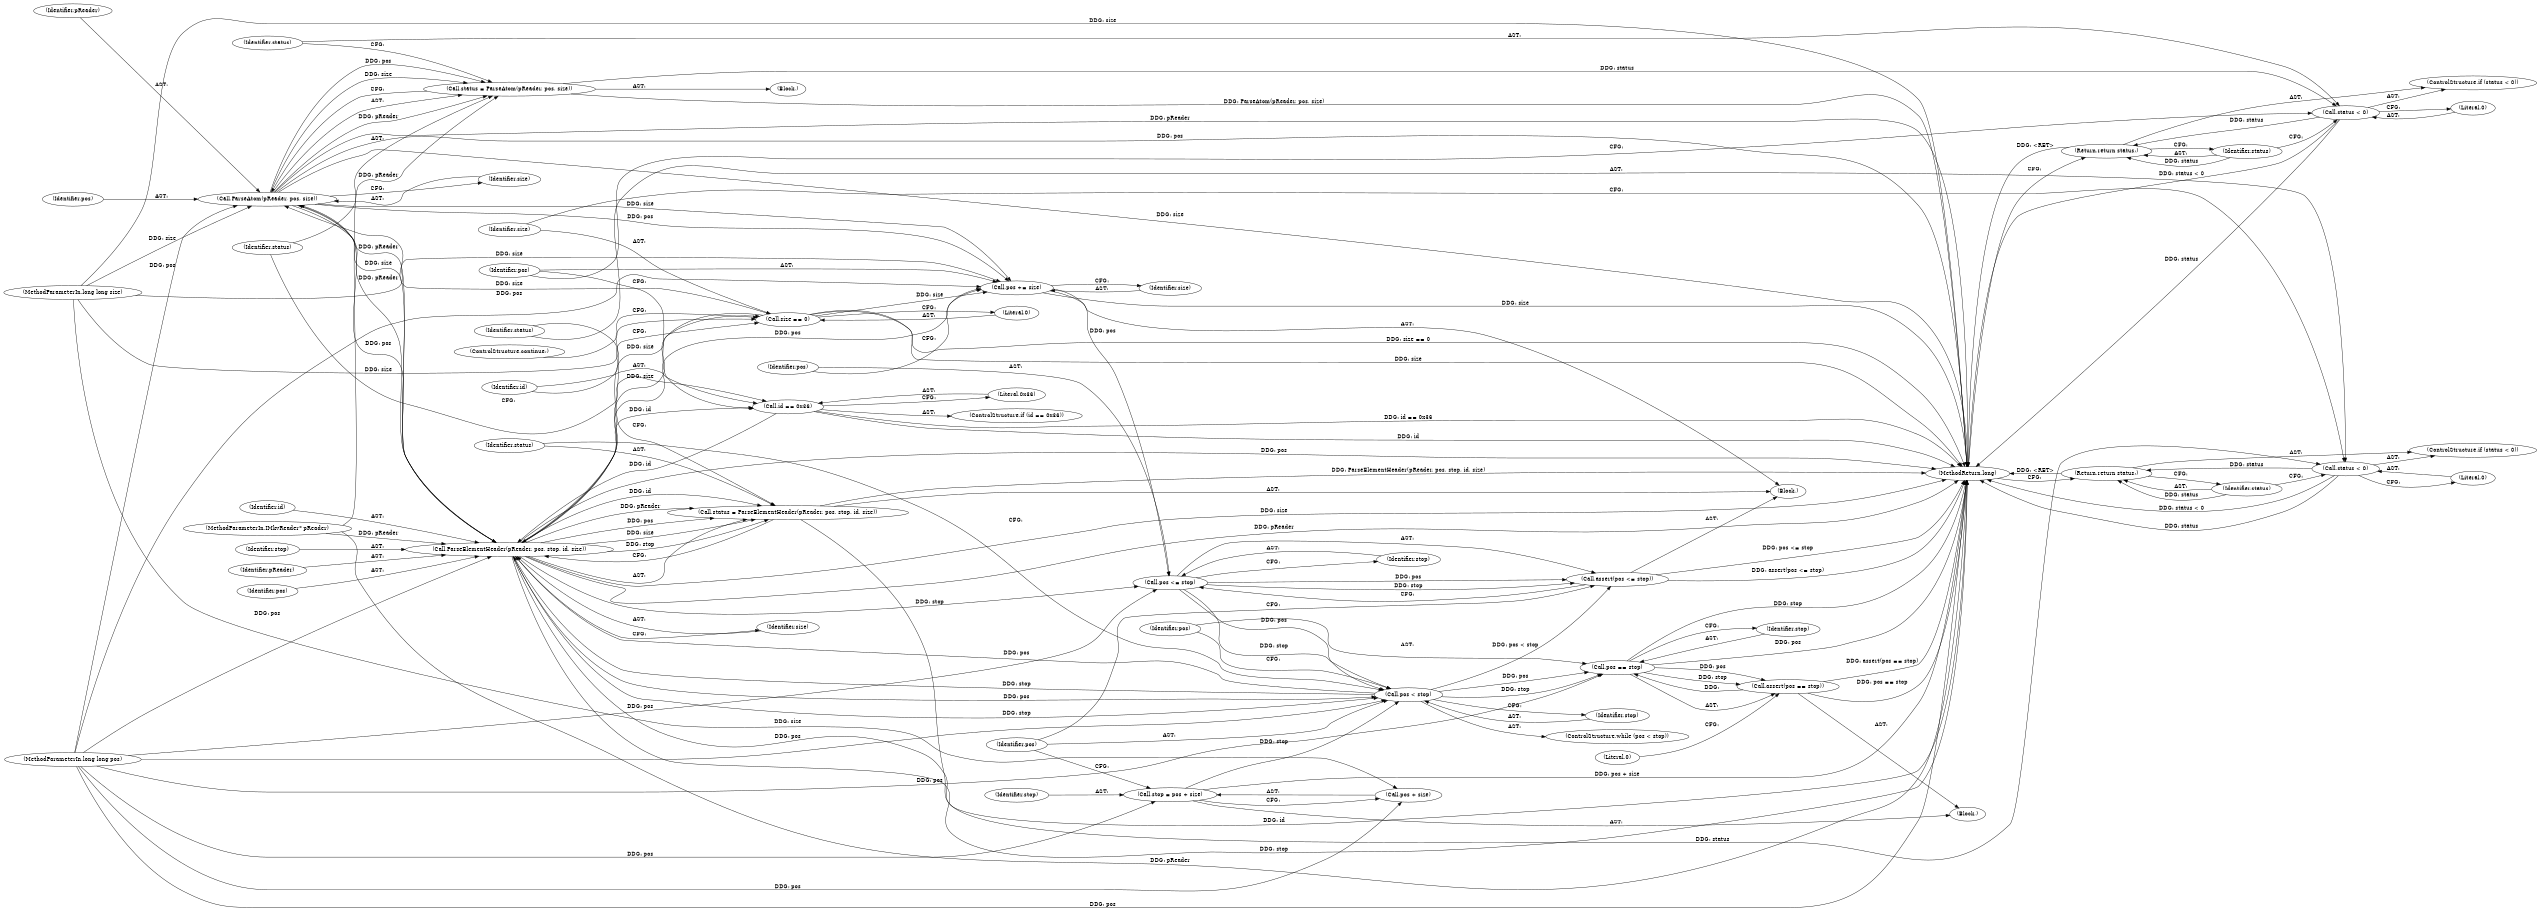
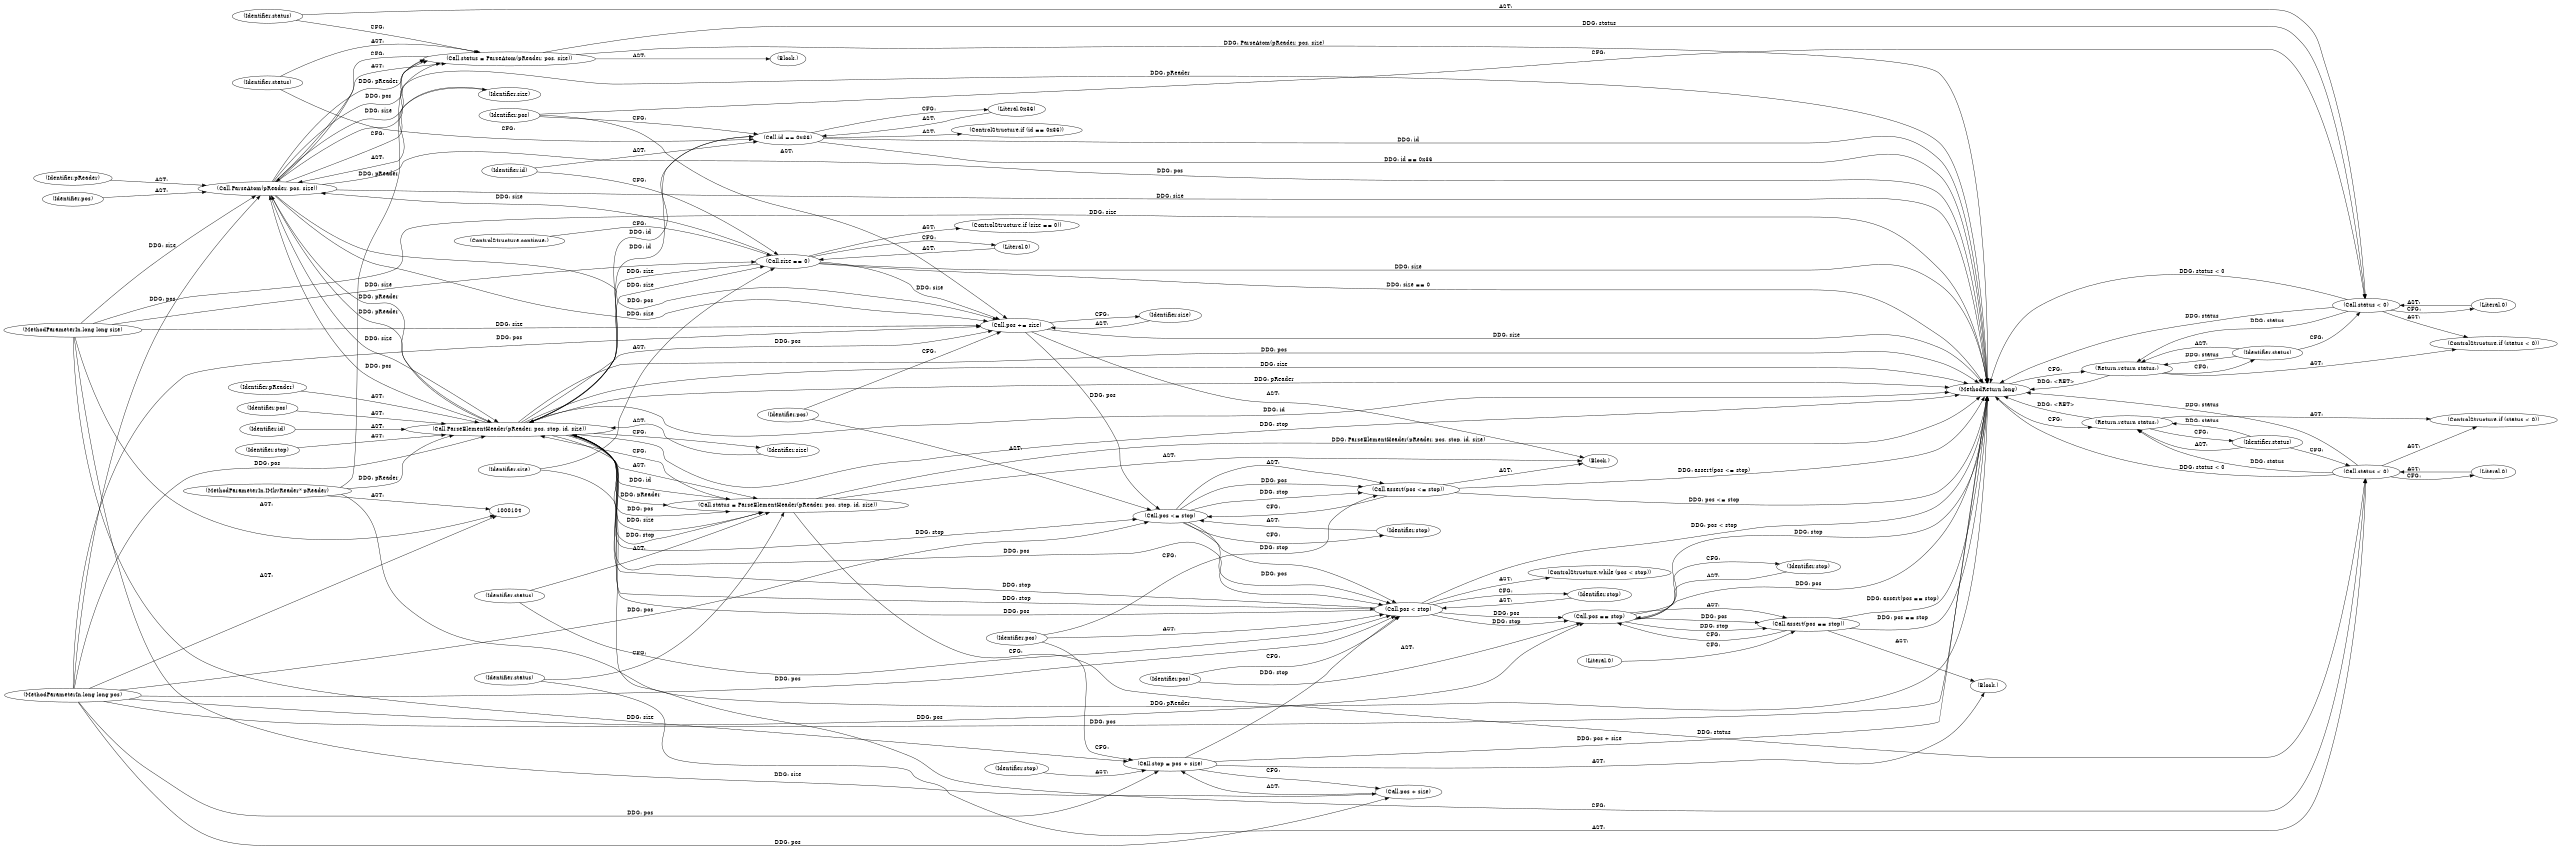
none -> (1017, 226)
none -> (509, 511)
(1528, 654) -> (1735, 531)
(1713, 688) -> (1714, 635)
none -> (481, 709)
